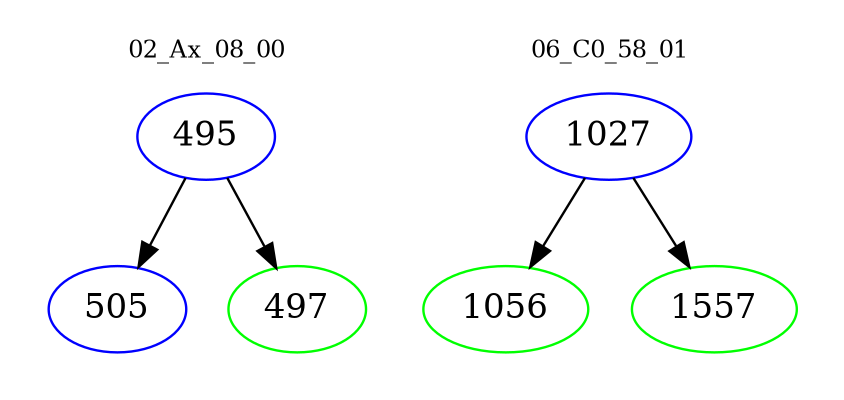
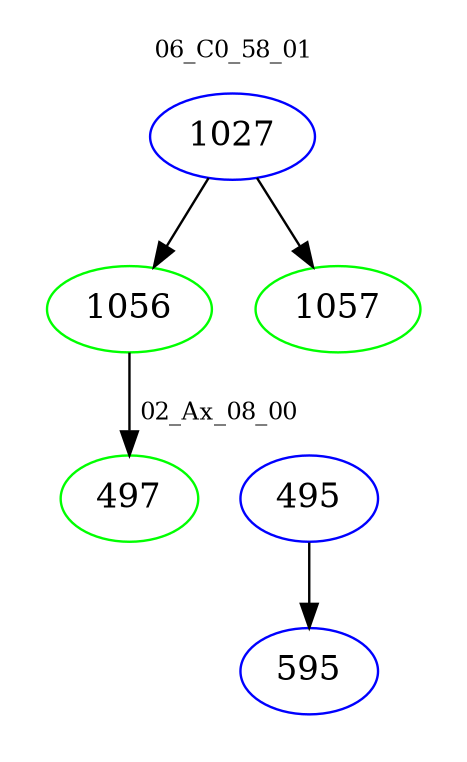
(246, 212) -> (129, 405)
(117, 309) -> (309, 671)
(714, 309) -> (338, 309)
